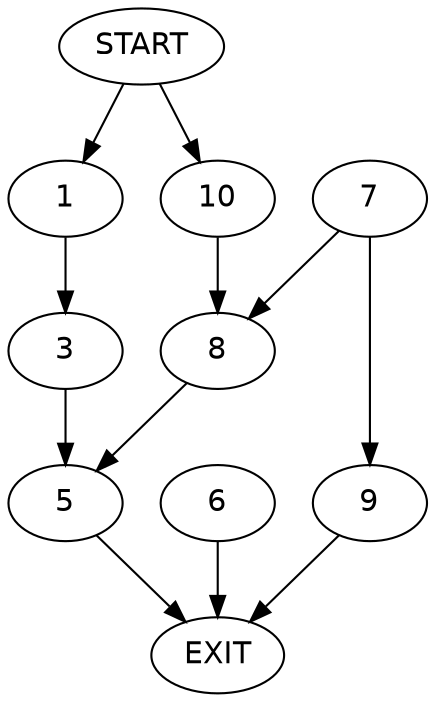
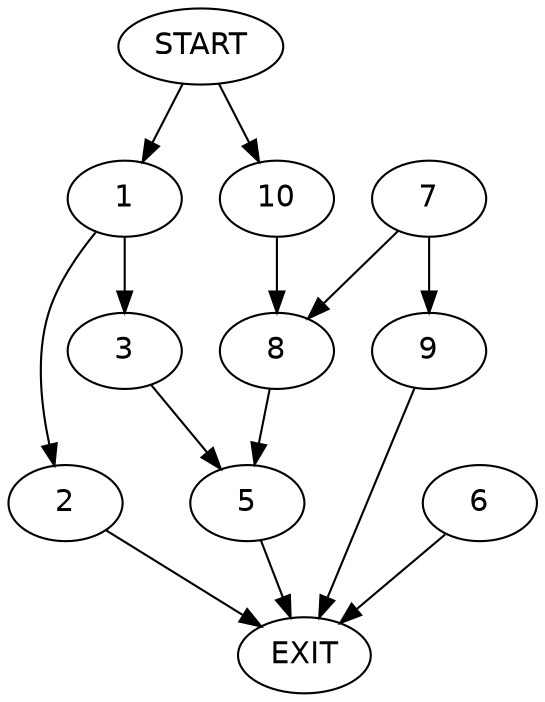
none -> (66, 503)
